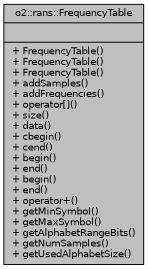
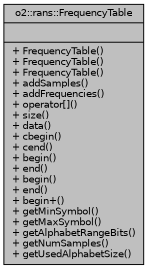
(45, 201) -> (38, 201)
